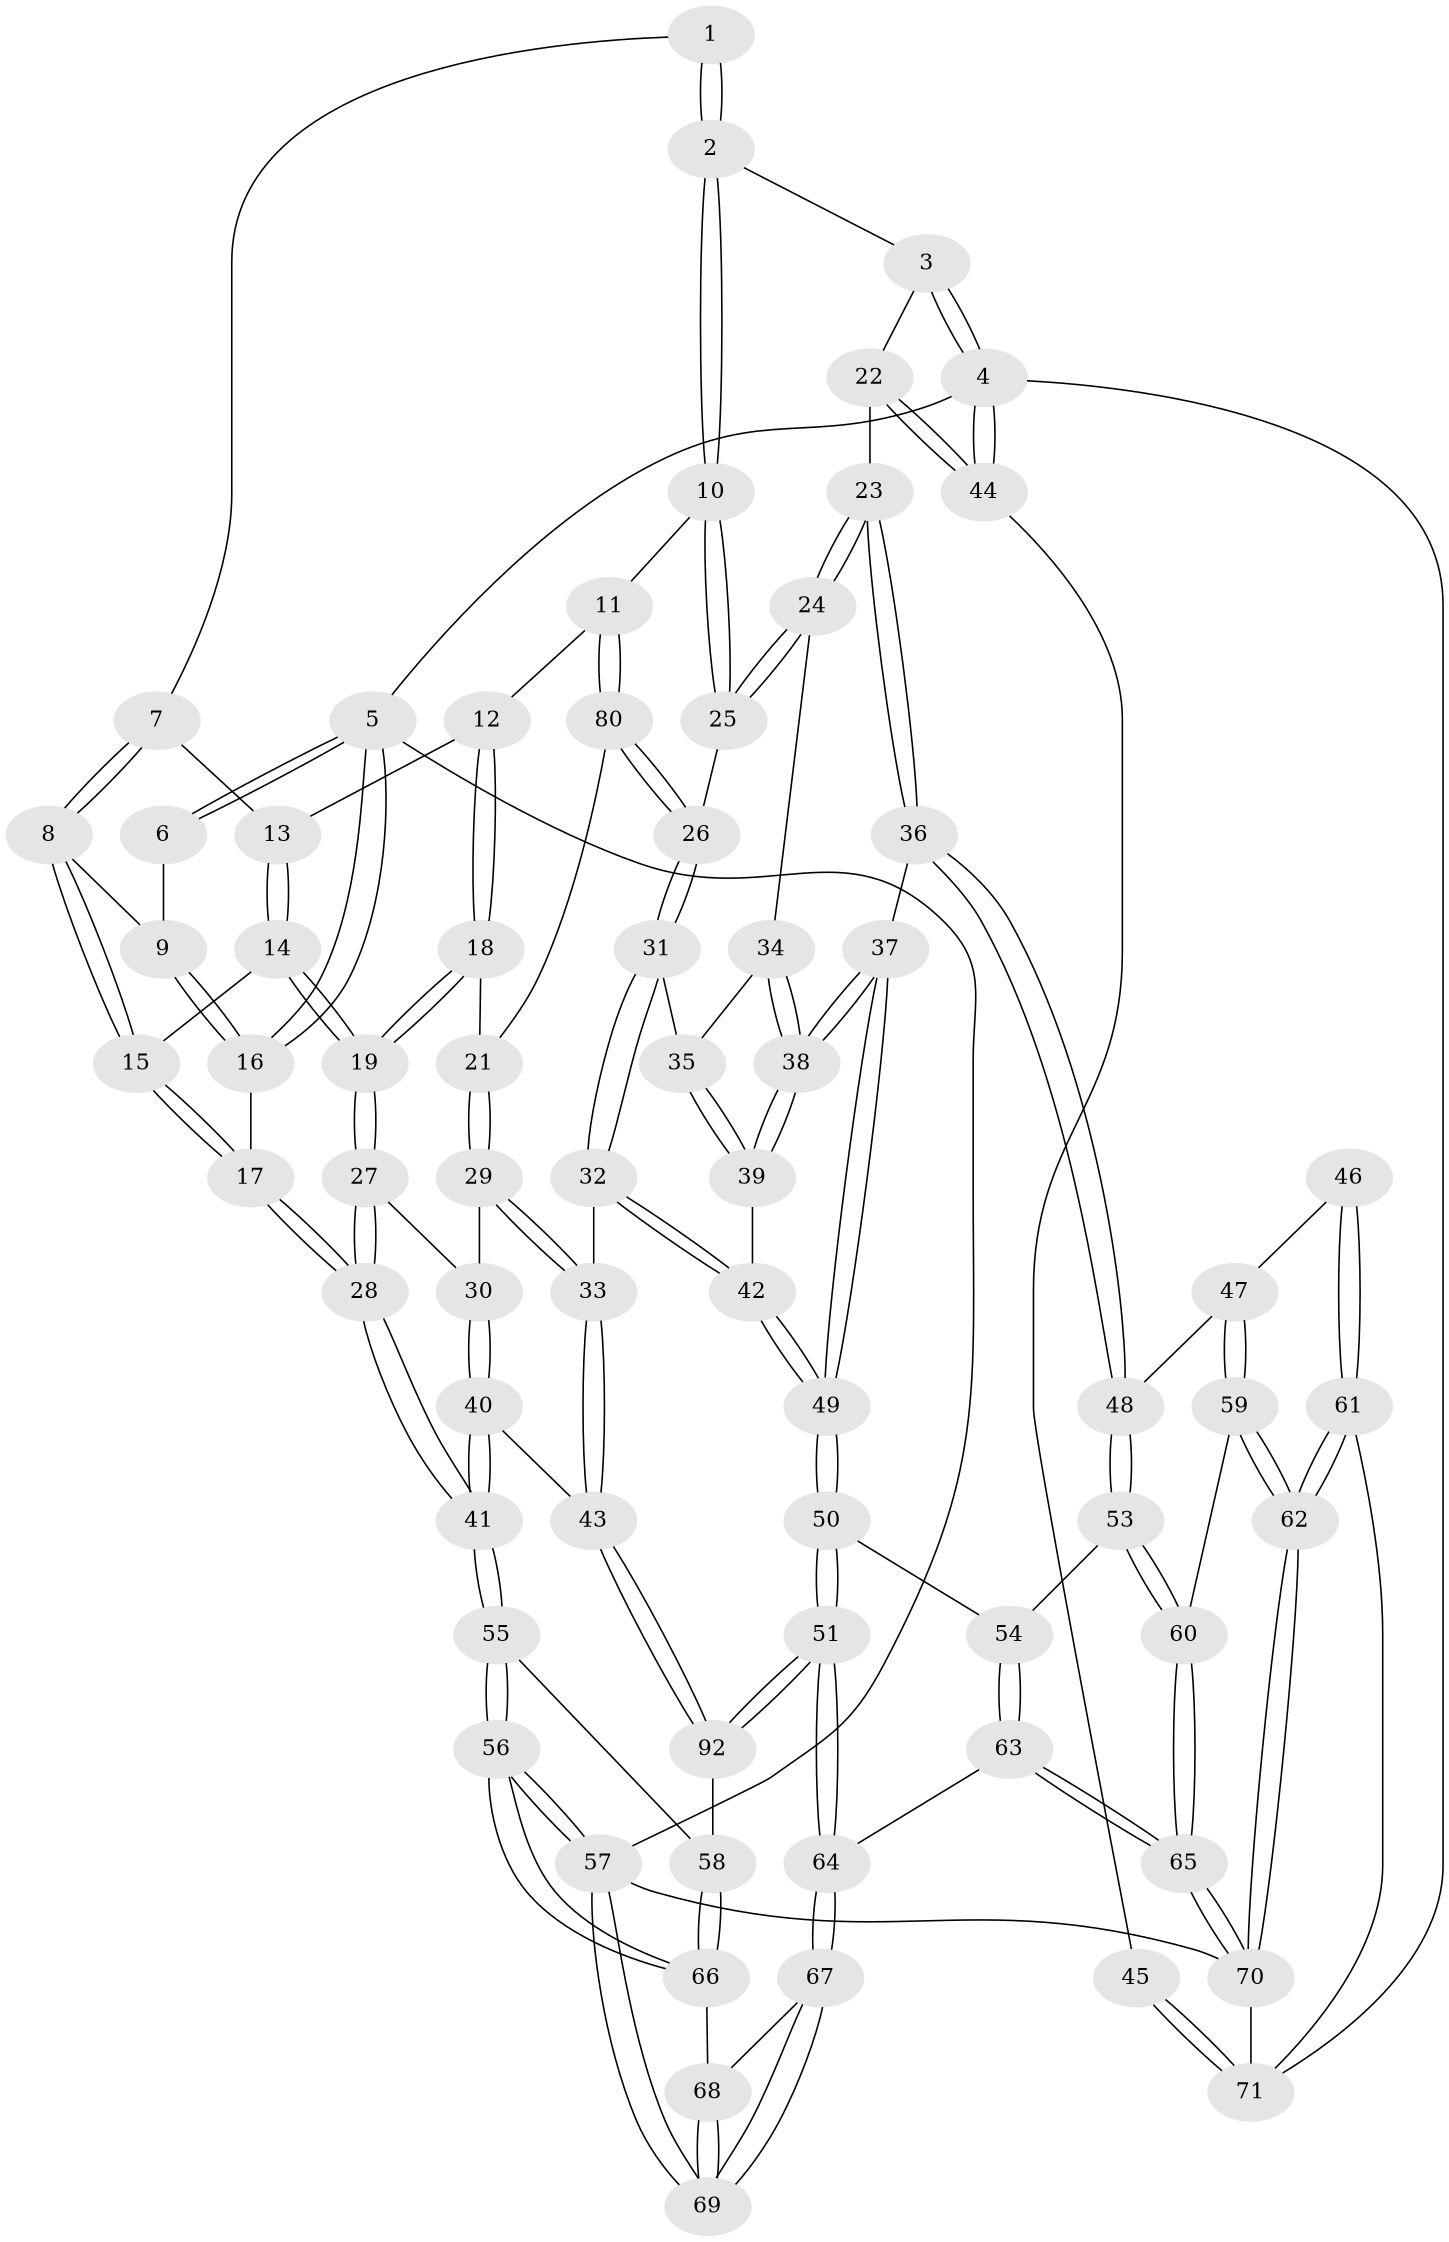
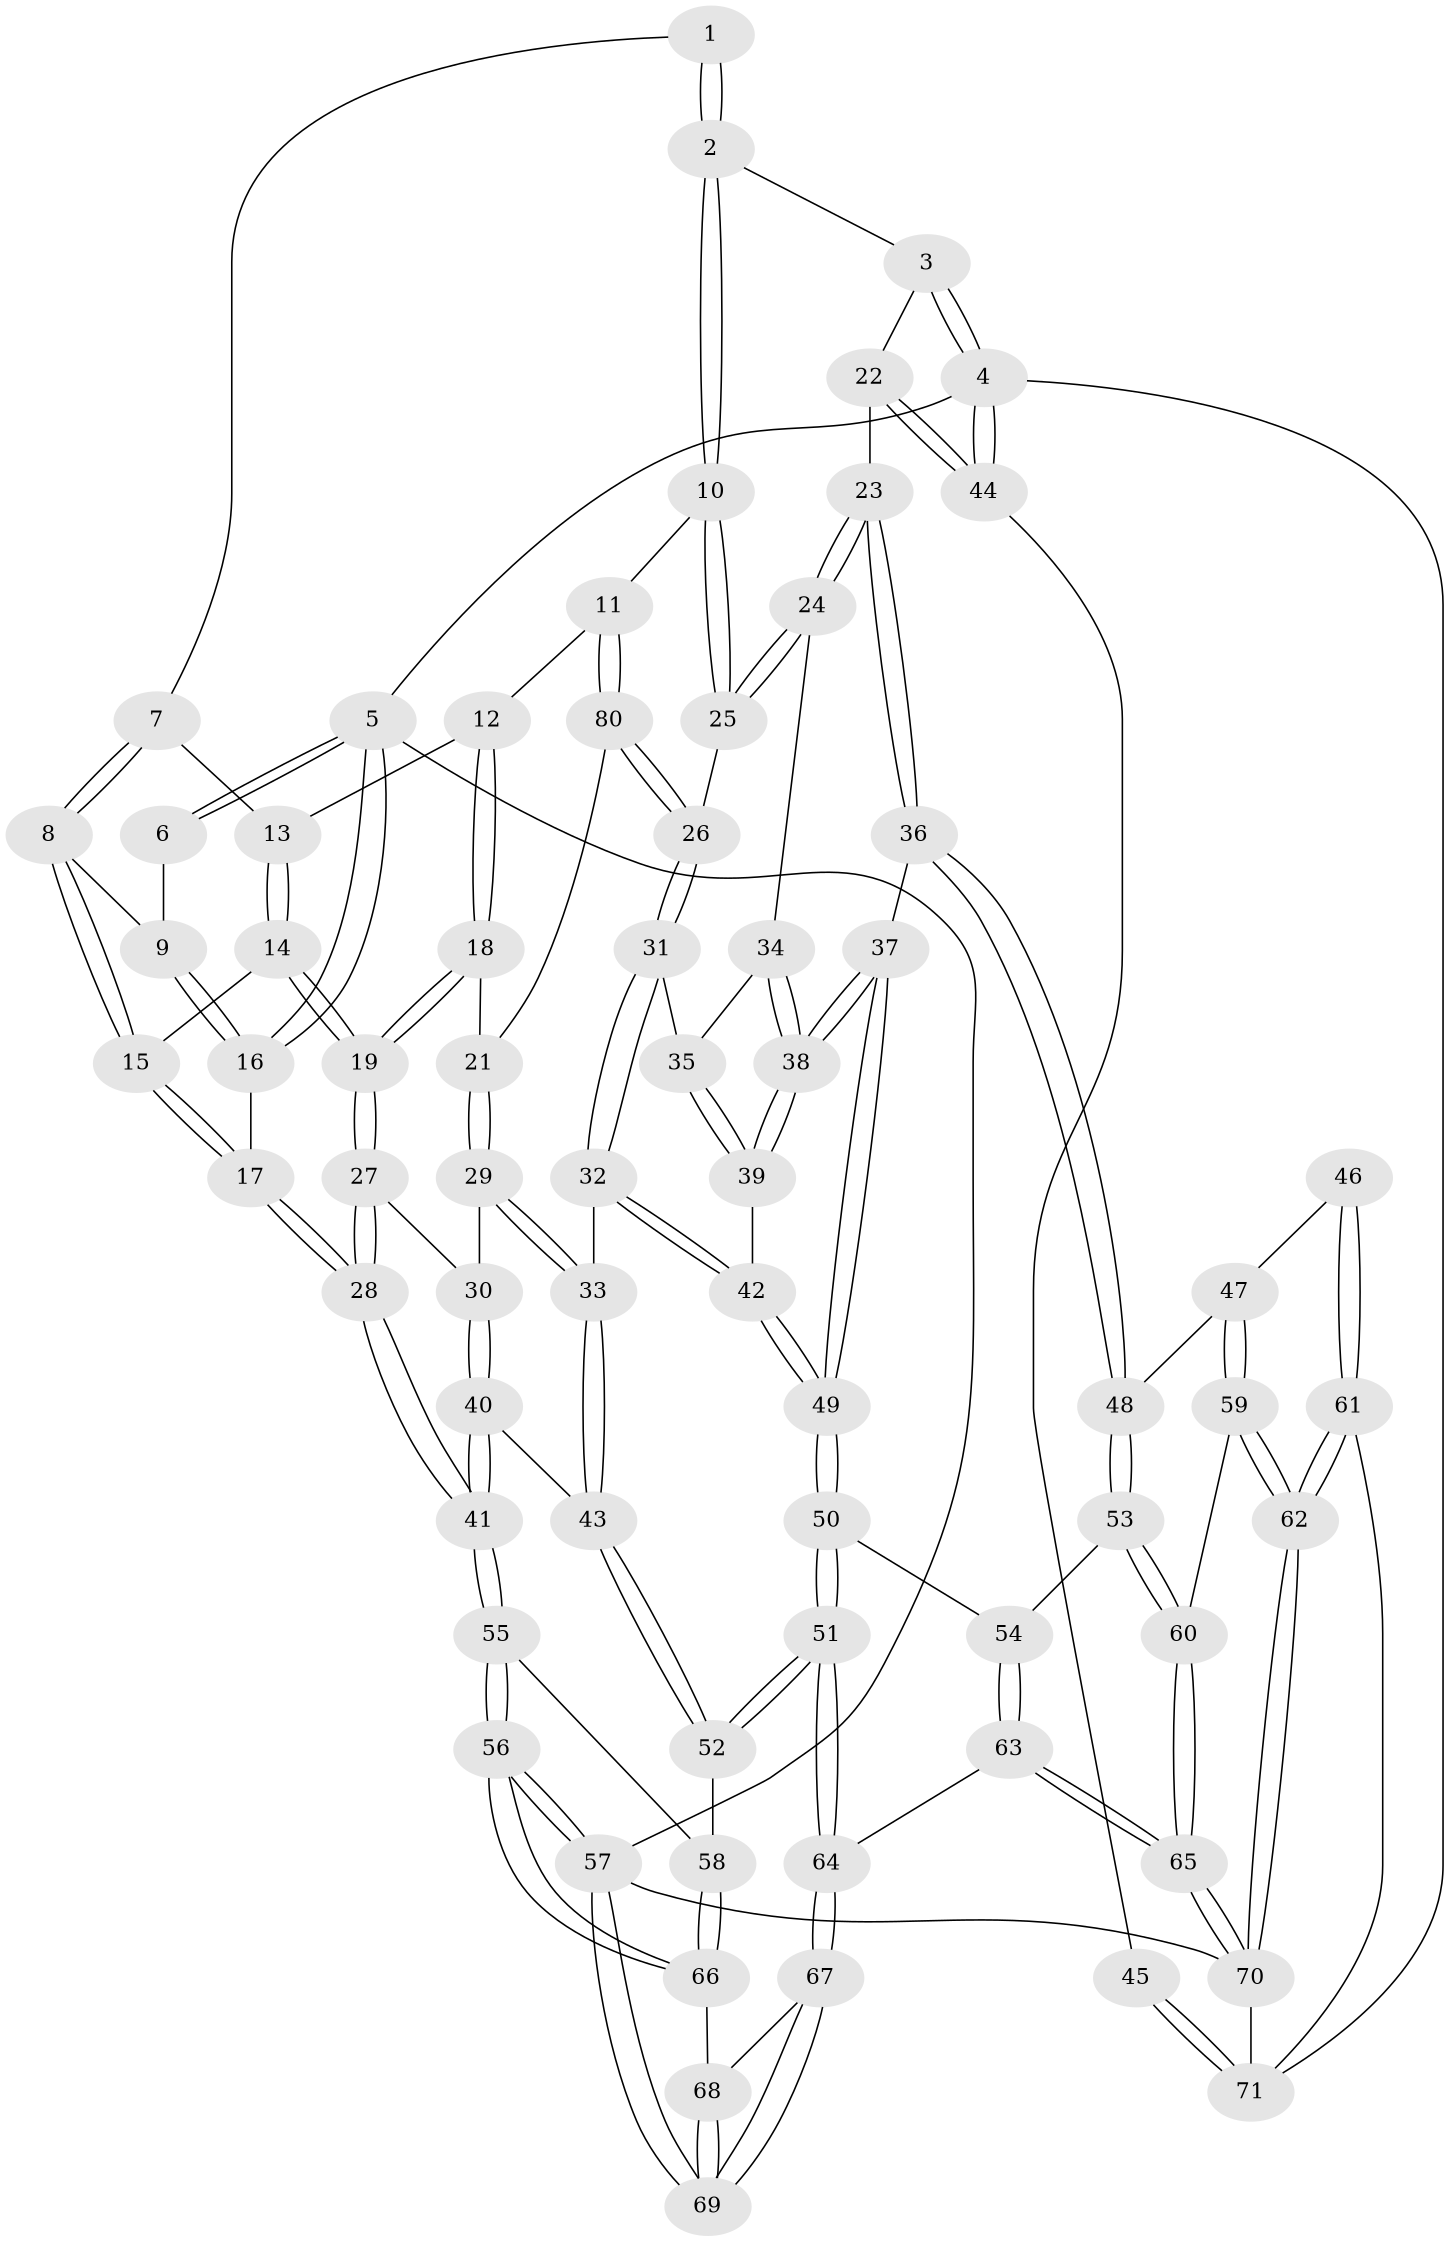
(713, 1749) -> (713, 1749)
